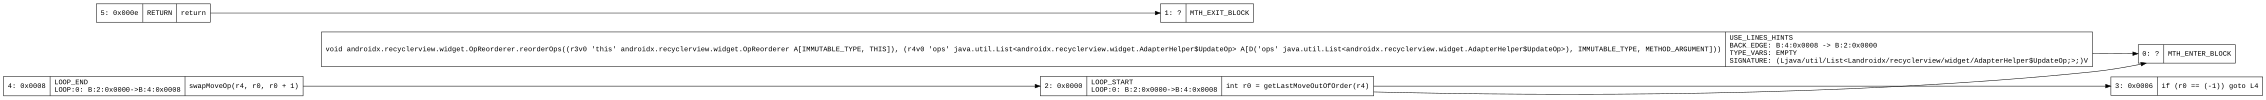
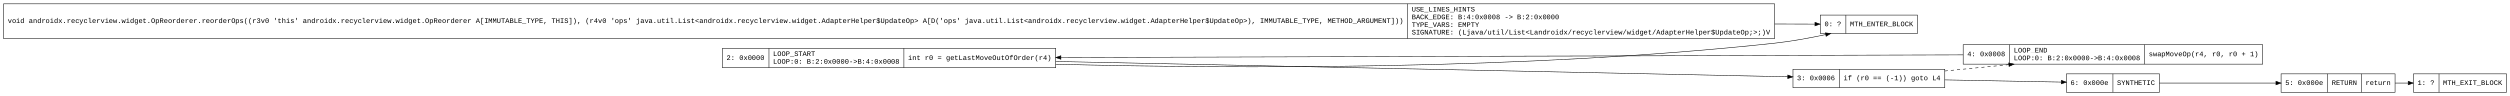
none -> (1977, 68)
none -> (2113, 83)
